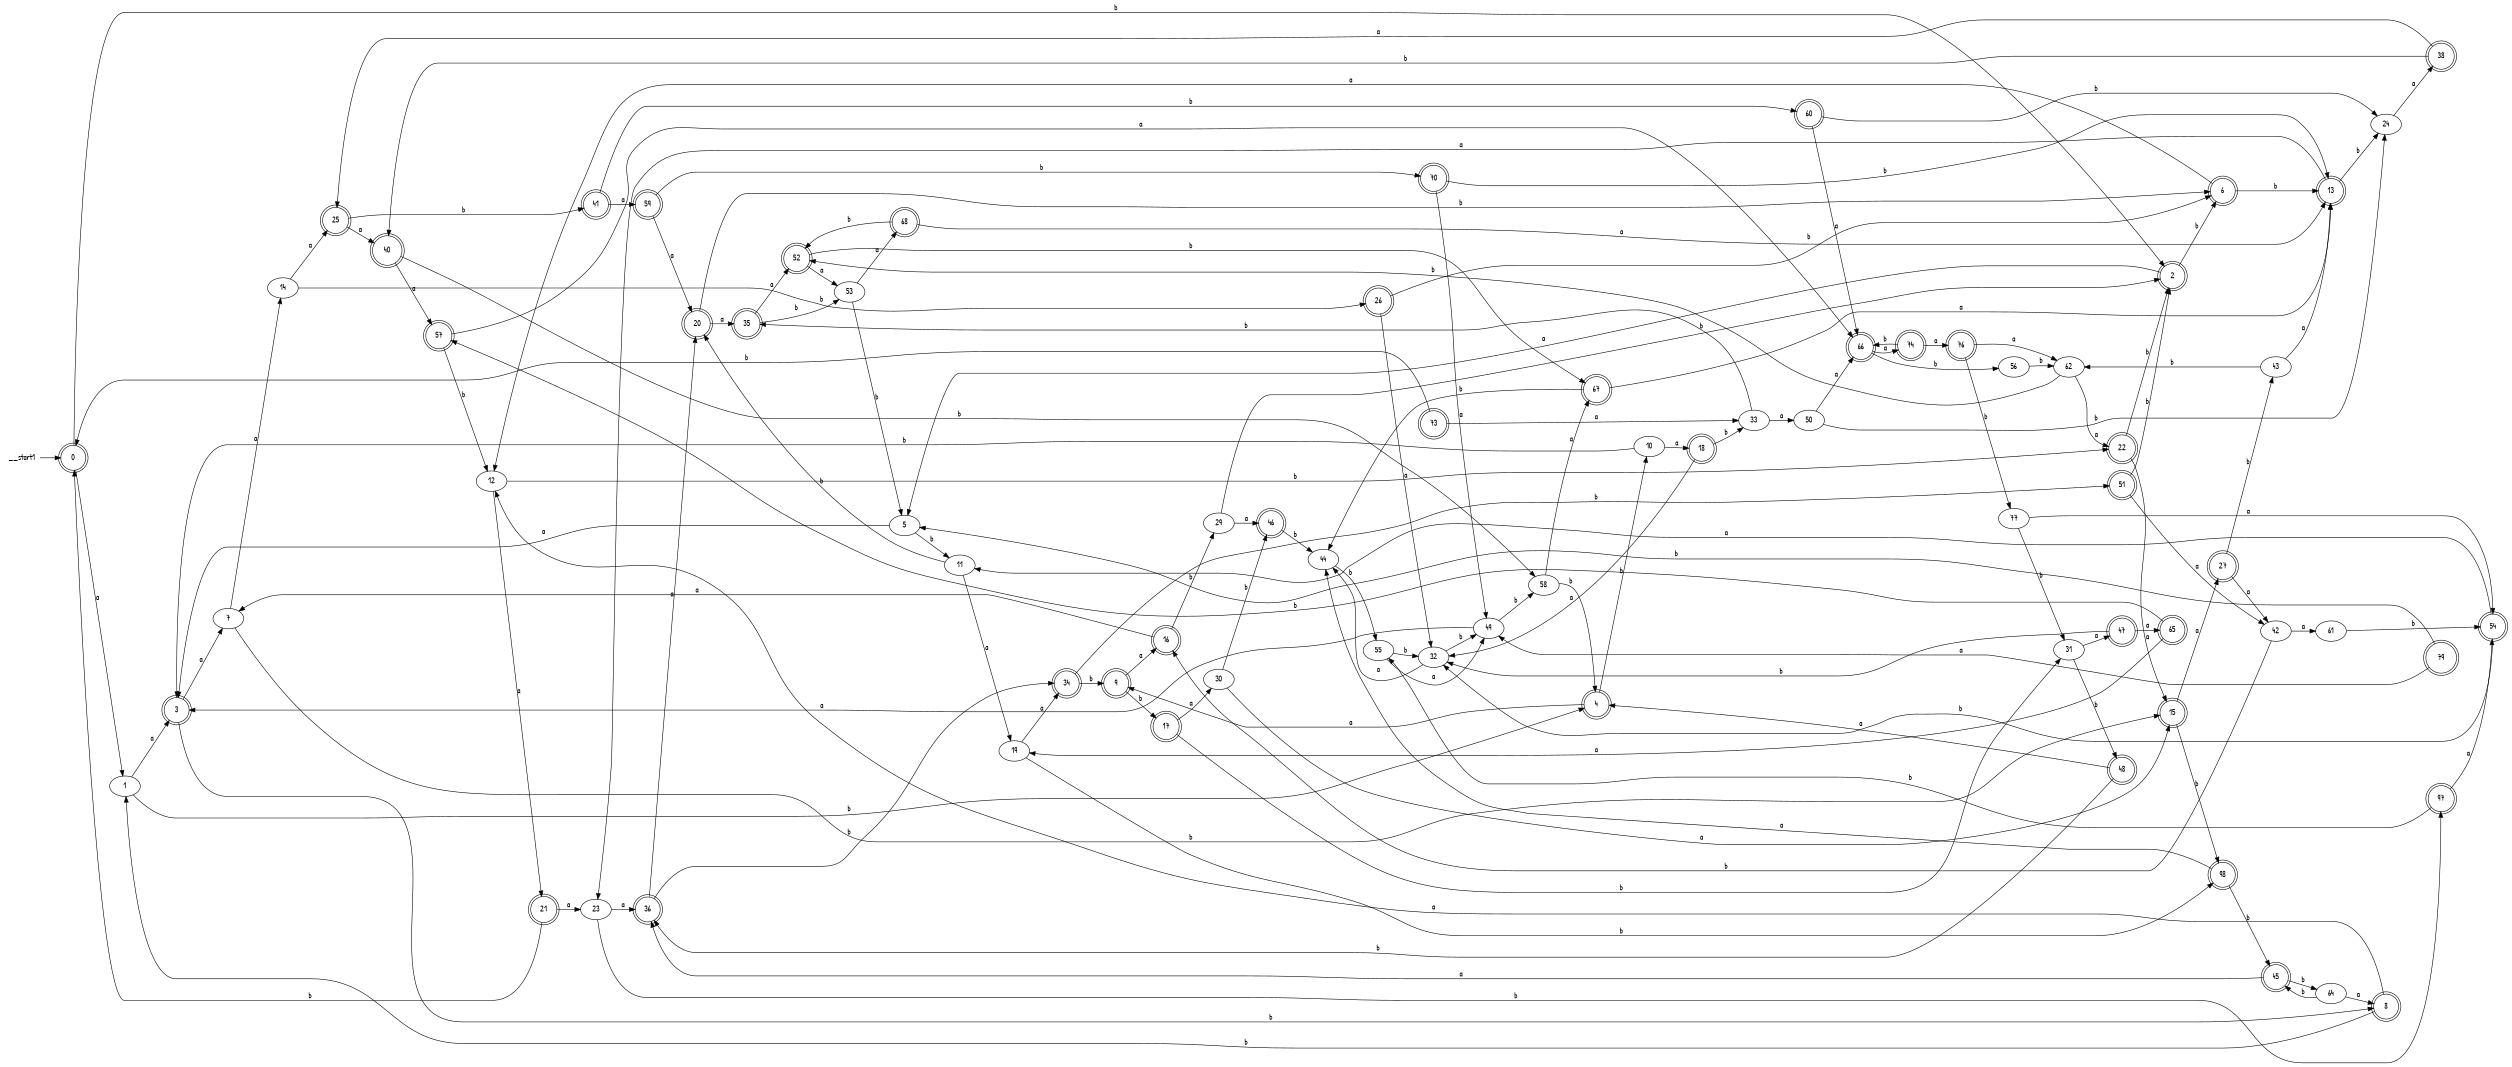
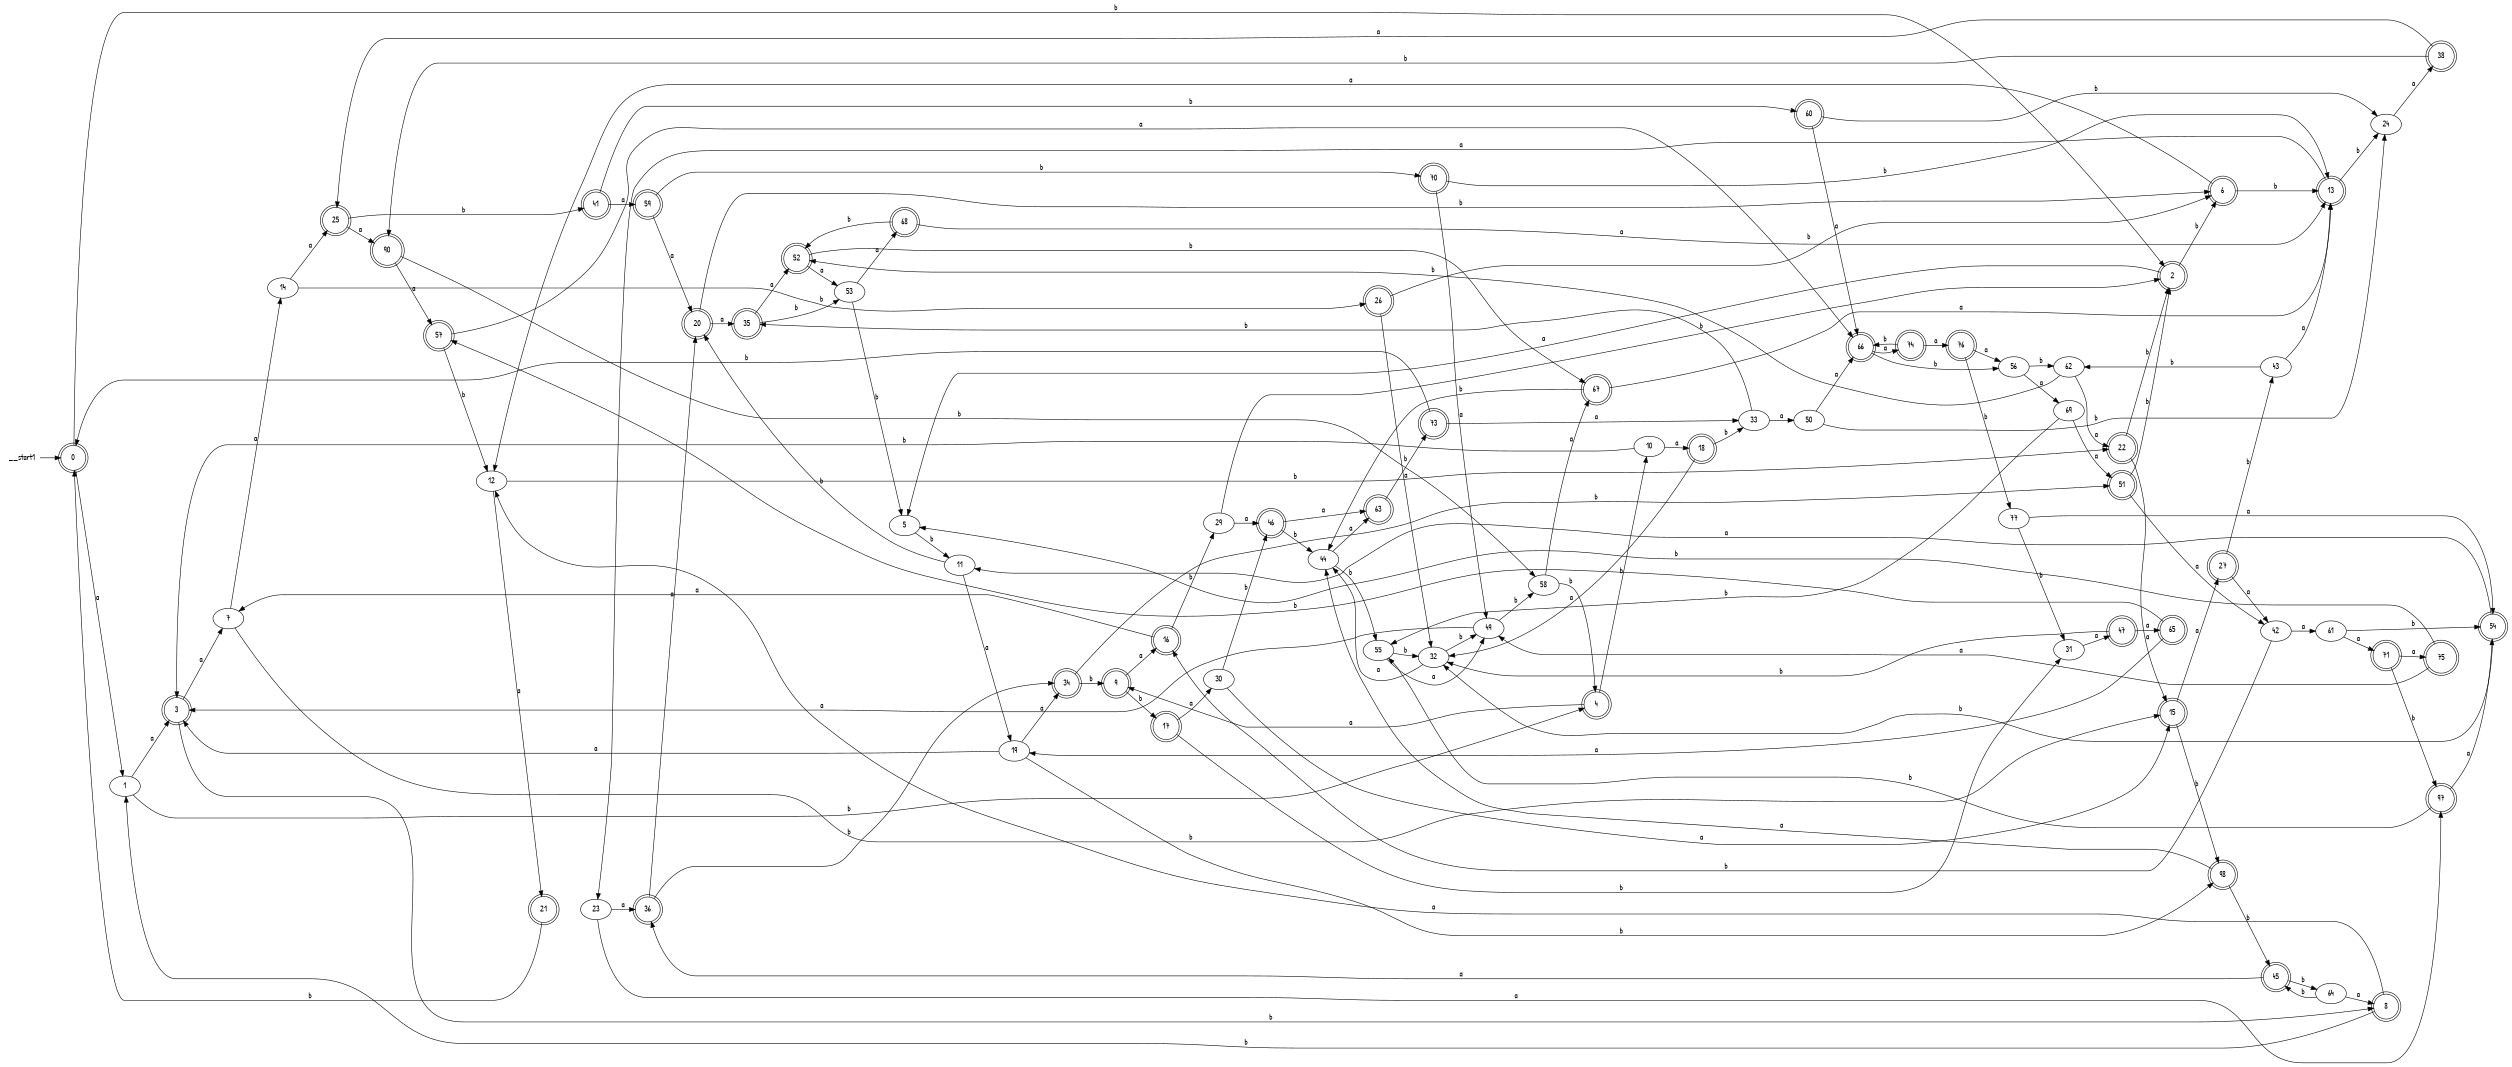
(387, 251) -> (387, 251)
(2014, 346) -> (1984, 355)
none -> (2069, 411)
none -> (1379, 510)
(480, 547) -> (588, 753)
none -> (2386, 656)
(2441, 658) -> (2441, 658)
(2122, 770) -> none
(566, 909) -> none
(1516, 996) -> (1516, 996)
